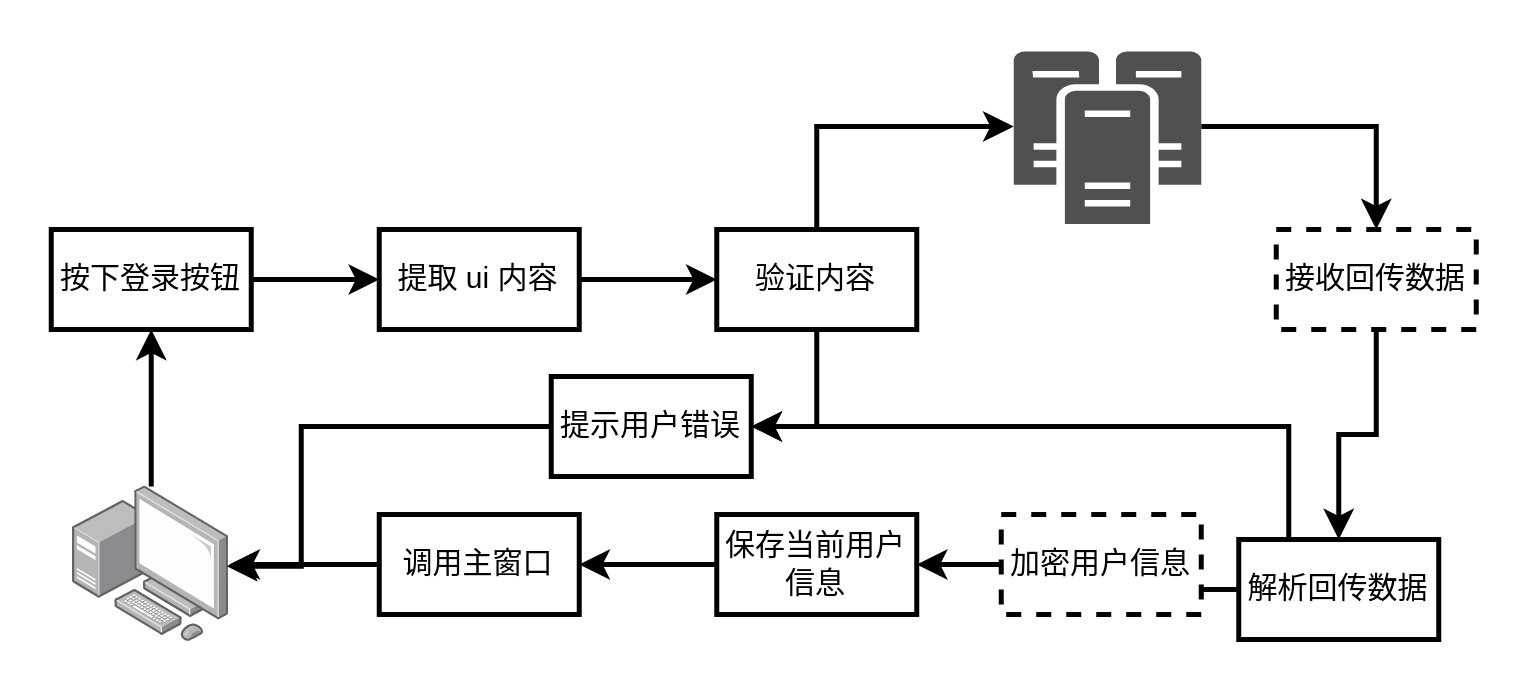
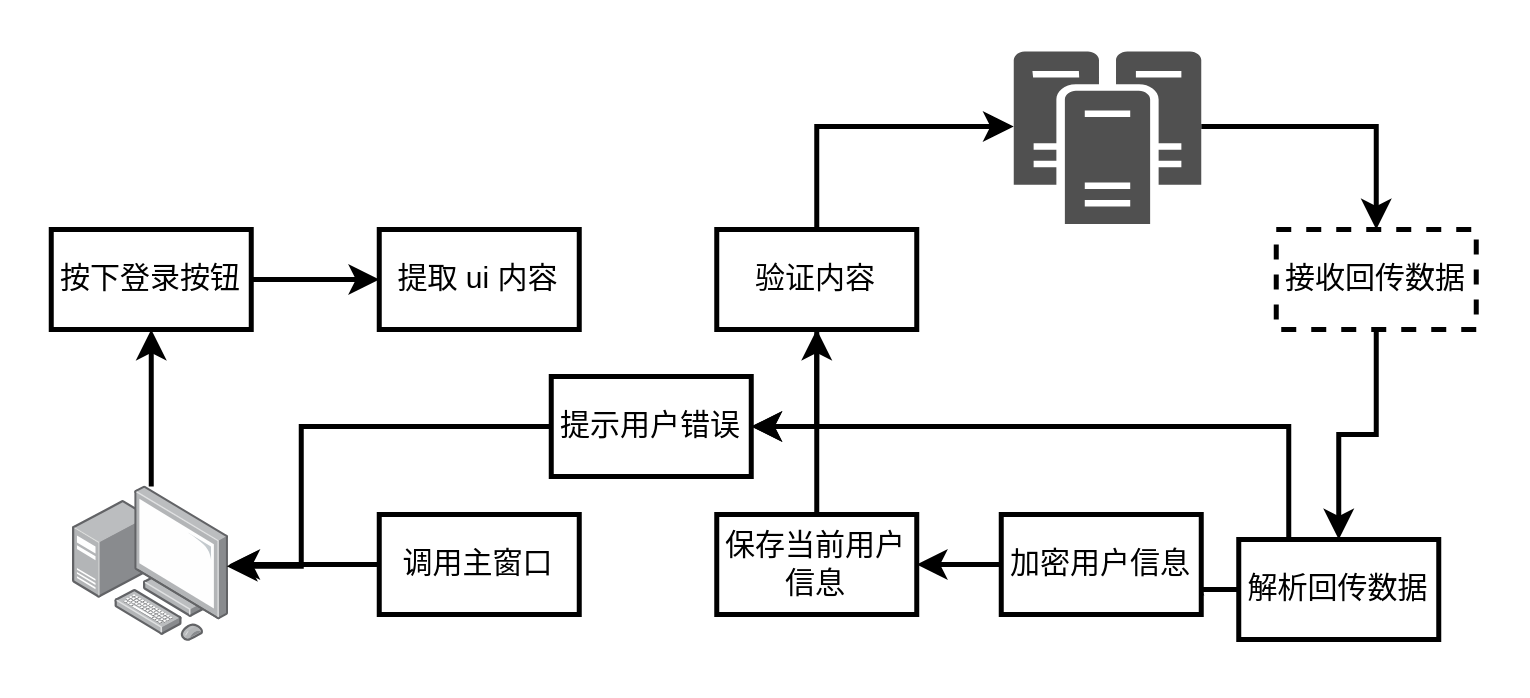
(638, 279) -> none
(657, 564) -> (817, 472)
(1101, 564) -> (1101, 564)
